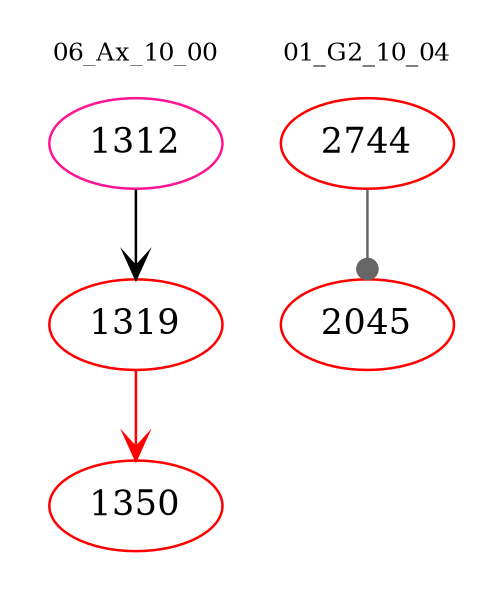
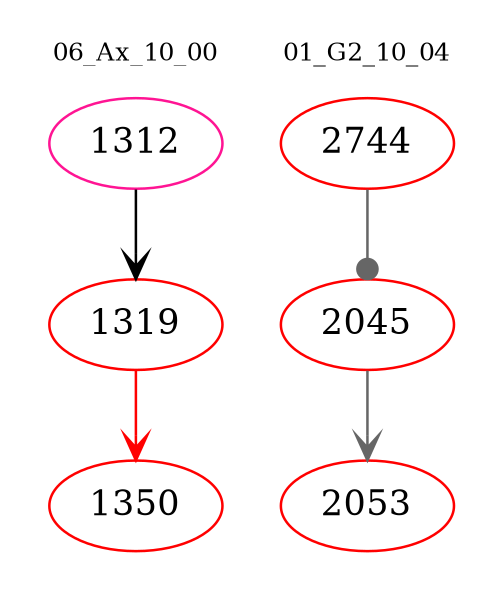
none -> (367, 506)
